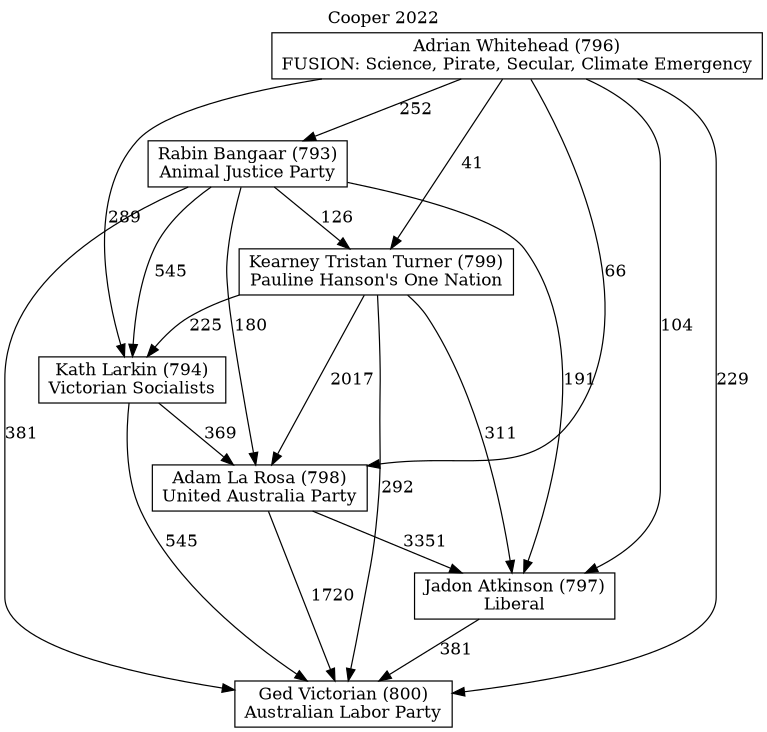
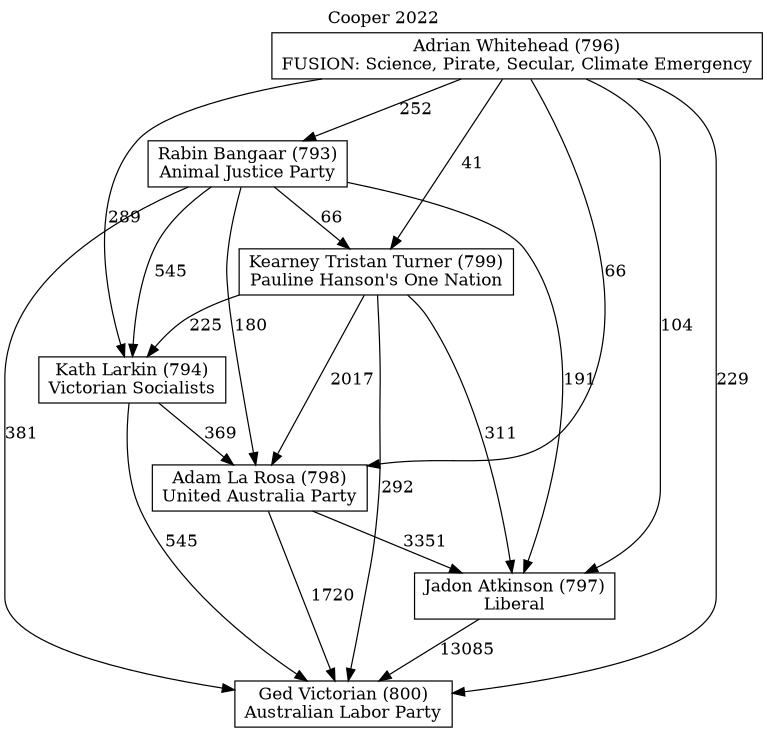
(337, 218) -> (332, 218)
(456, 650) -> (467, 650)
